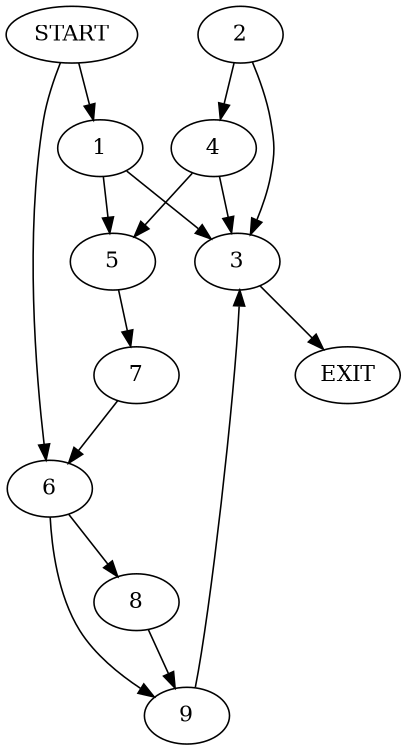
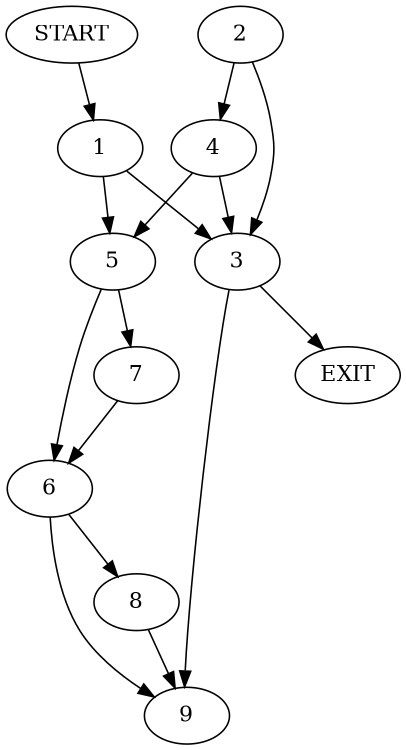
(33, 252) -> (74, 366)
(222, 497) -> (203, 480)
